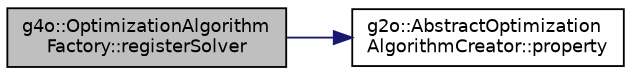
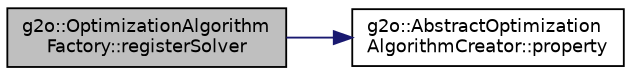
(147, 38) -> (147, 38)
